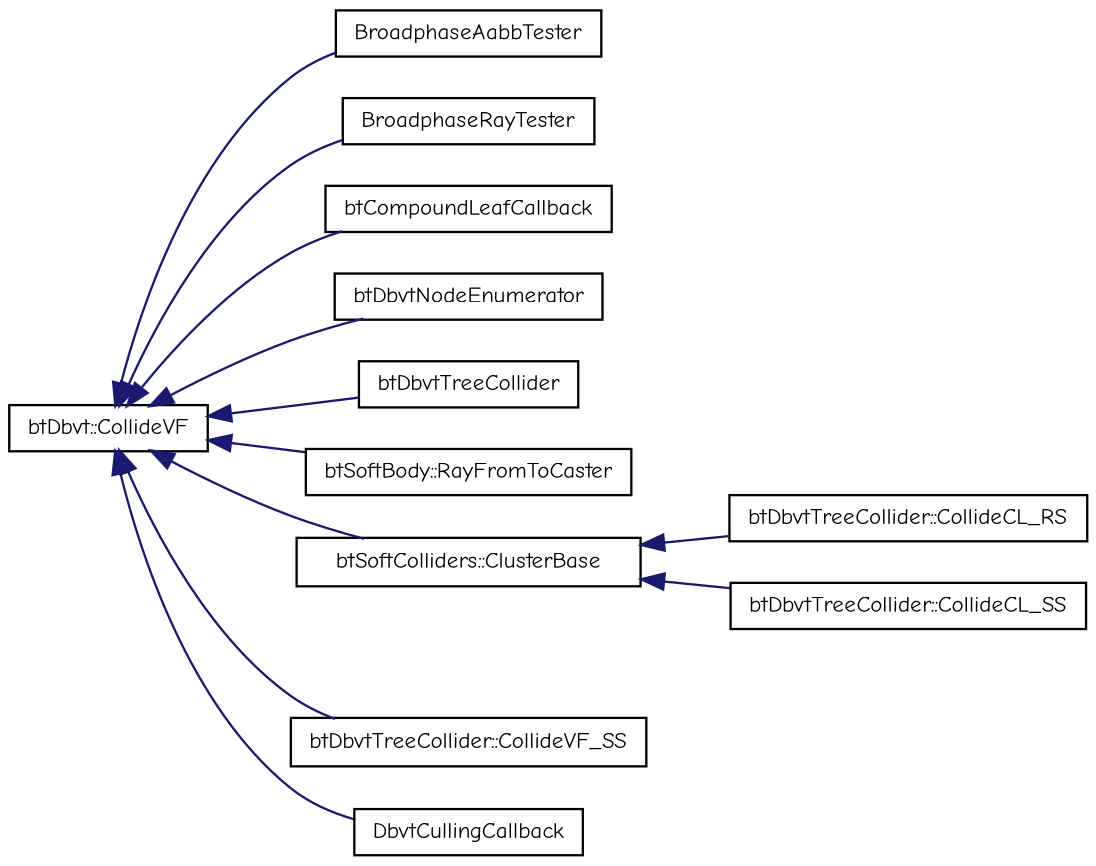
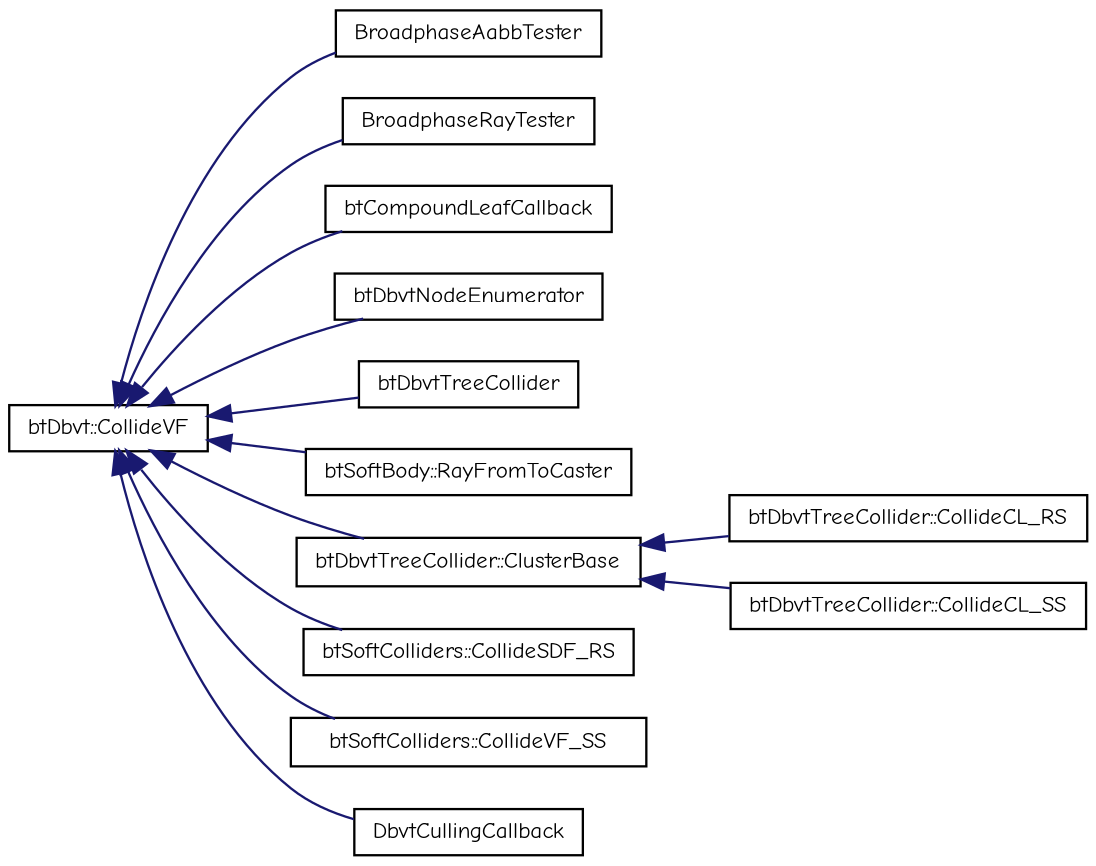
(469, 562) -> (469, 562)
none -> (469, 652)
(469, 742) -> (469, 742)
